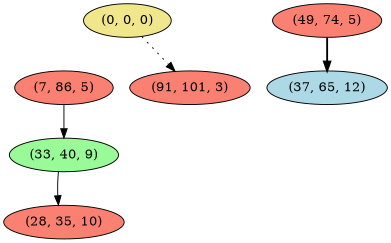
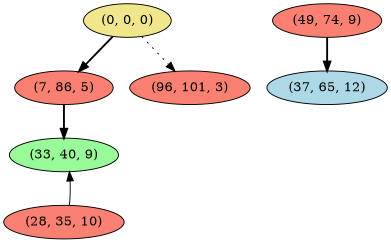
(327, 21) -> (327, 21)
none -> (99, 51)
(190, 88) -> (190, 88)
(64, 117) -> (64, 117)
(58, 184) -> (70, 193)
